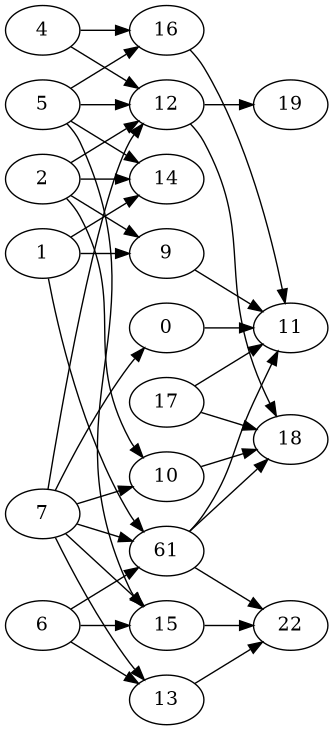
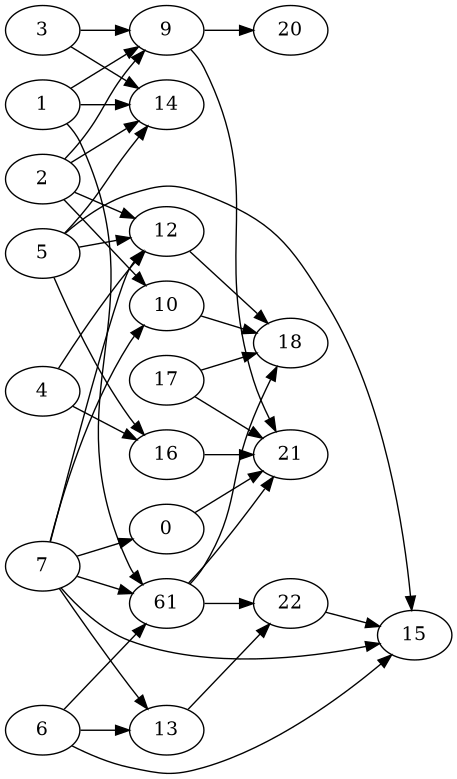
none -> (43, 30)
none -> (291, 30)
(291, 105) -> none
(291, 328) -> (291, 455)
(222, 626) -> (346, 618)
